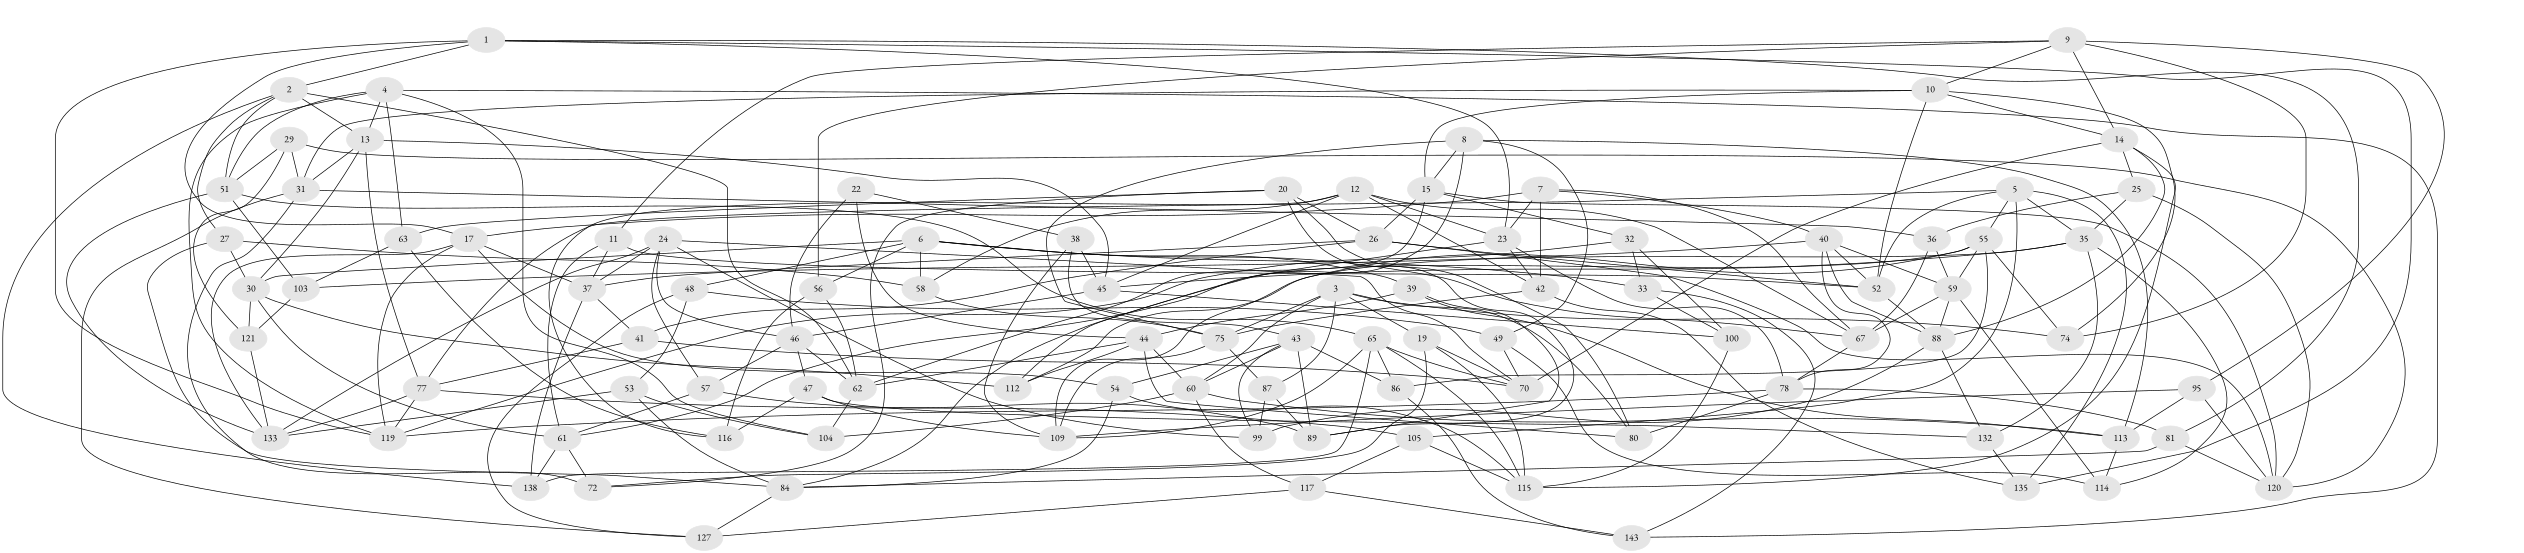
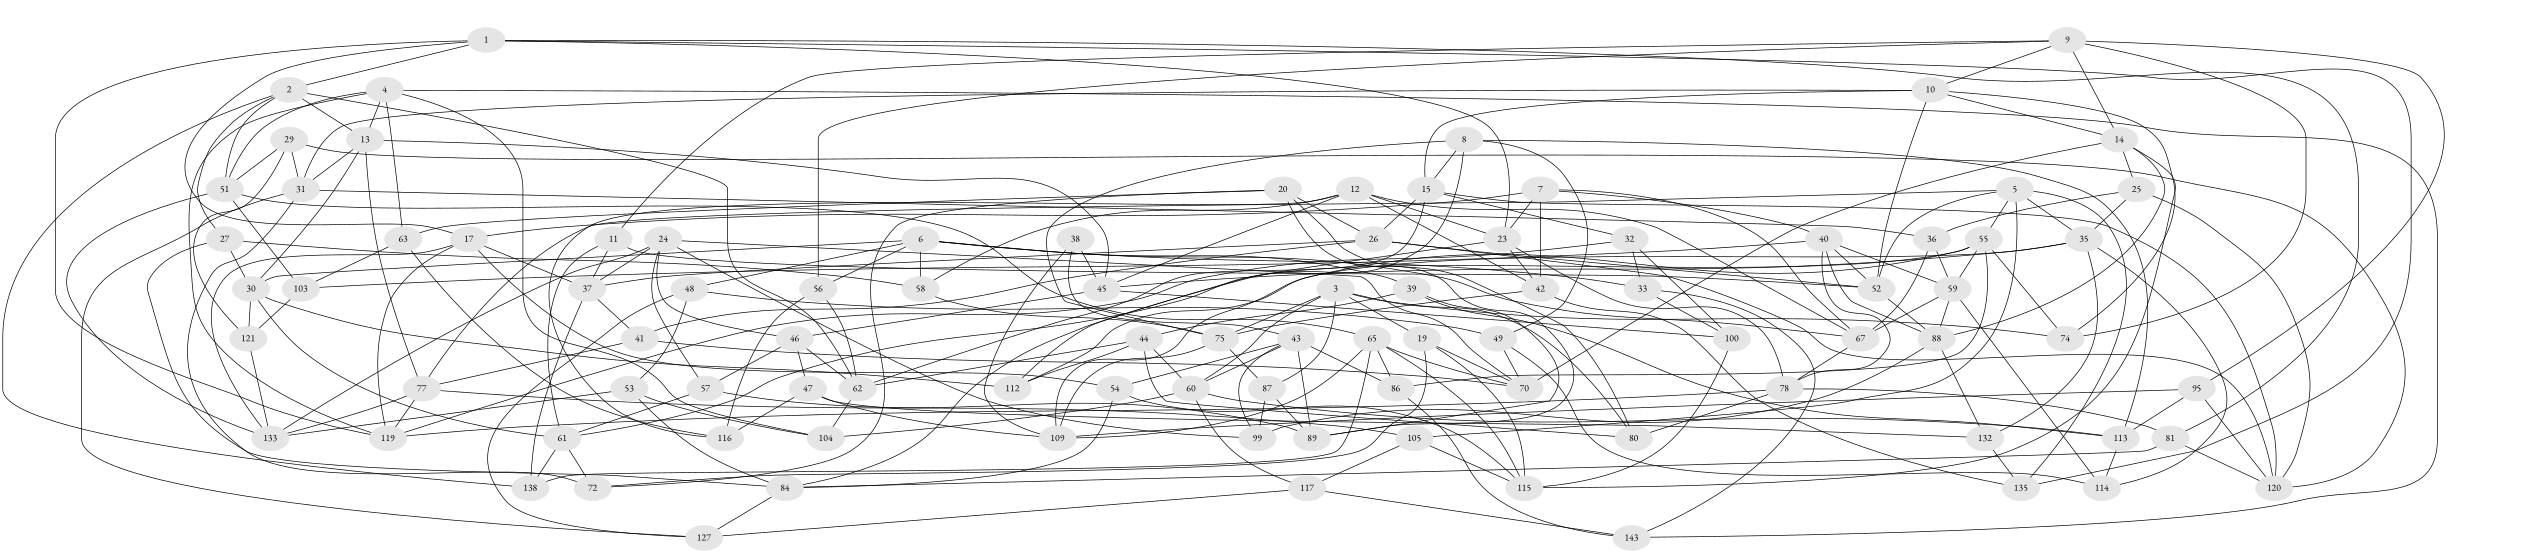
(856, 189) -> none
